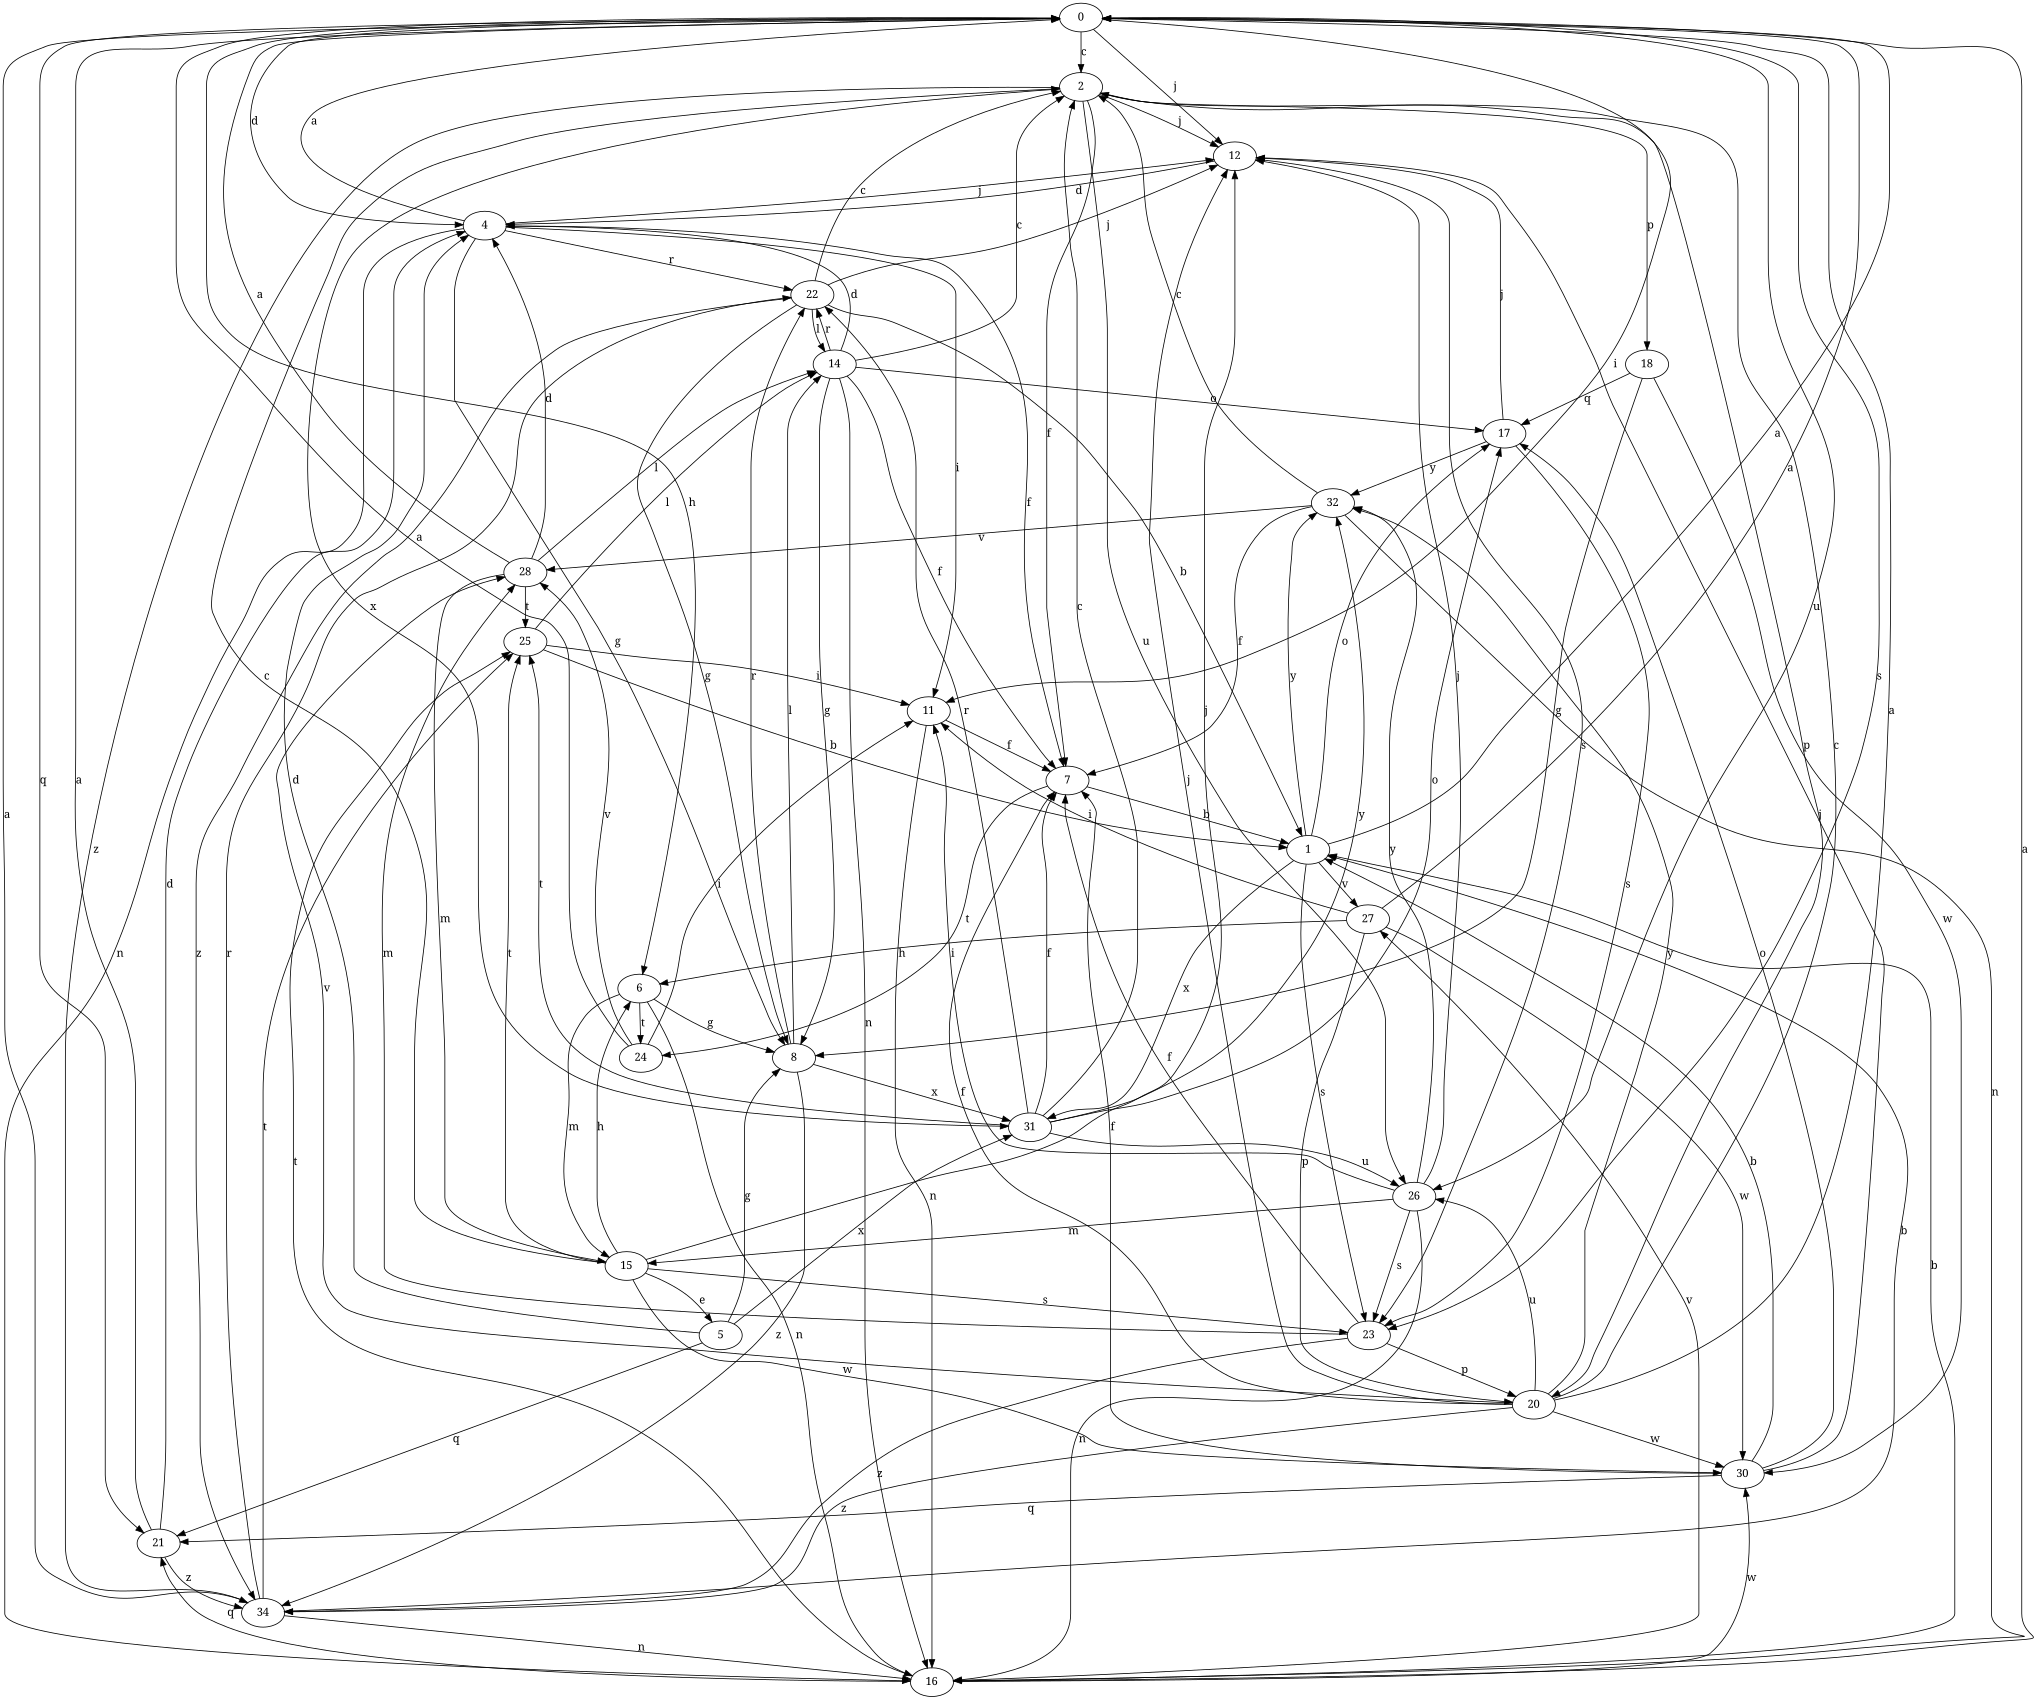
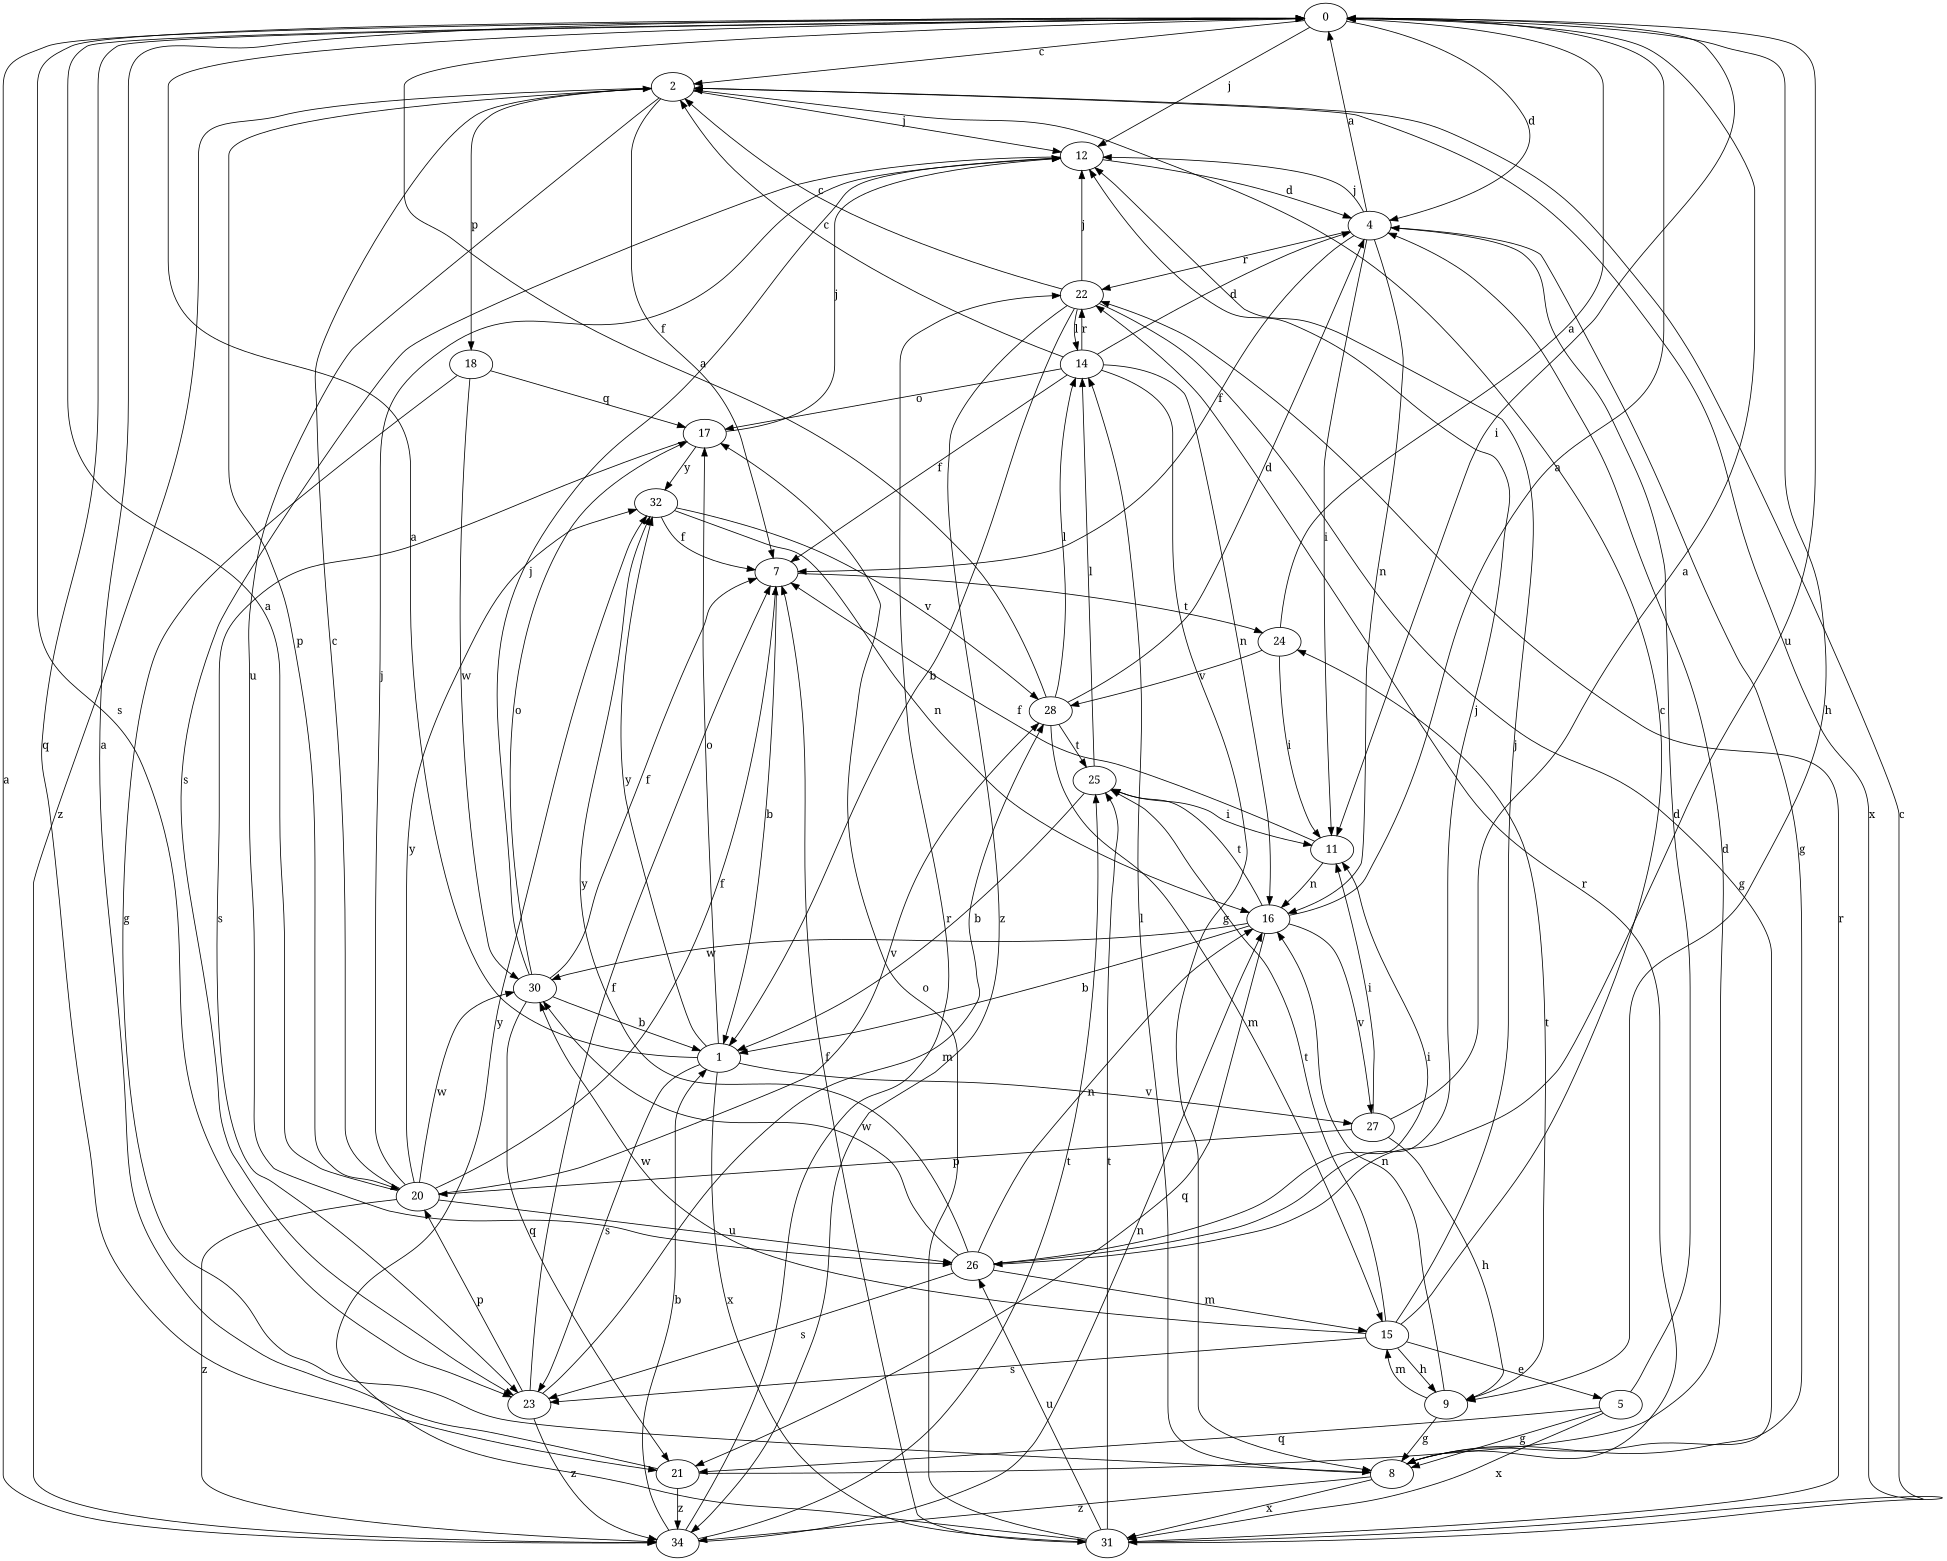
(1178, 315) -> none
(639, 989) -> (1446, 1405)
(1675, 1124) -> (762, 1123)
